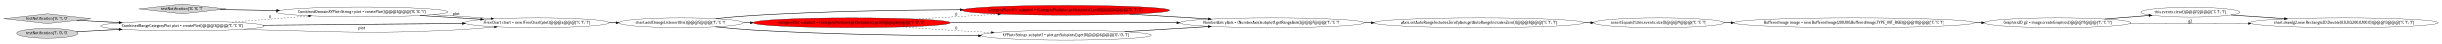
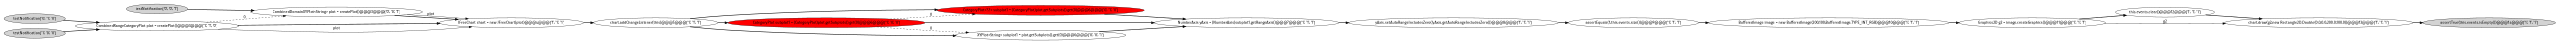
(182, 9) -> (157, 9)
(47, 19) -> (35, 19)
none -> (2489, 23)
